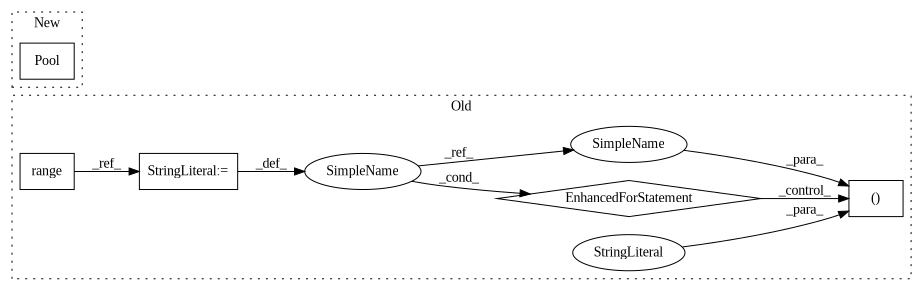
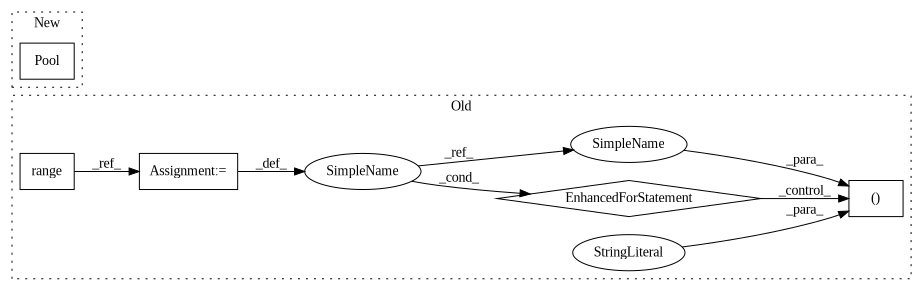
(189, 171) -> (189, 171)
